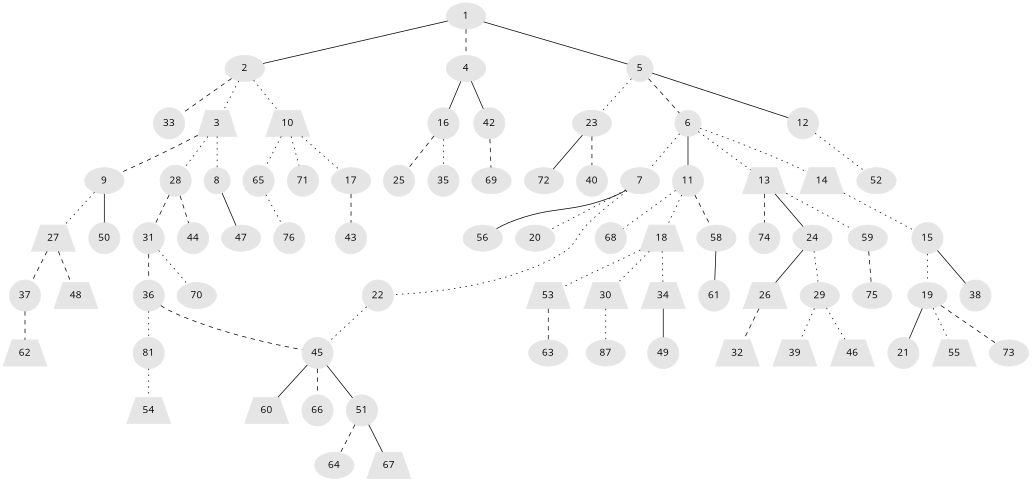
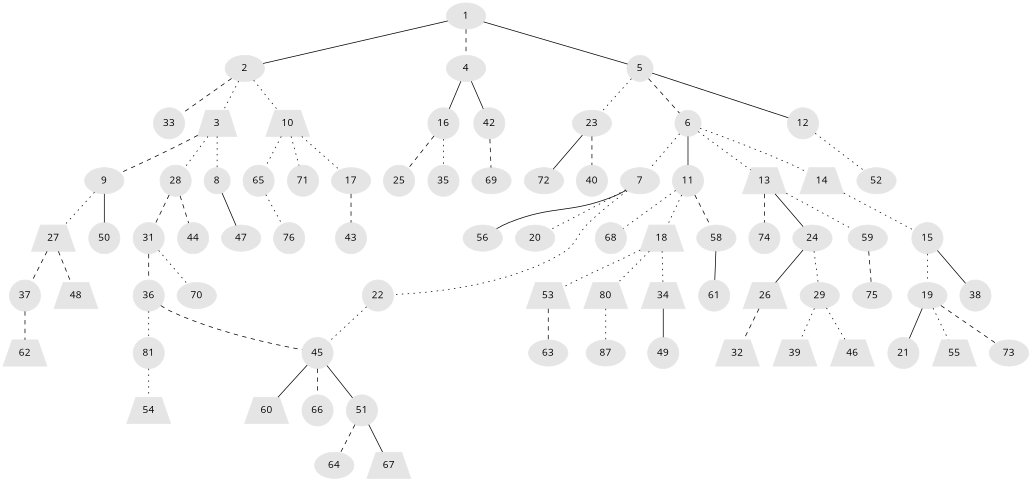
(606, 296) -> (606, 296)
